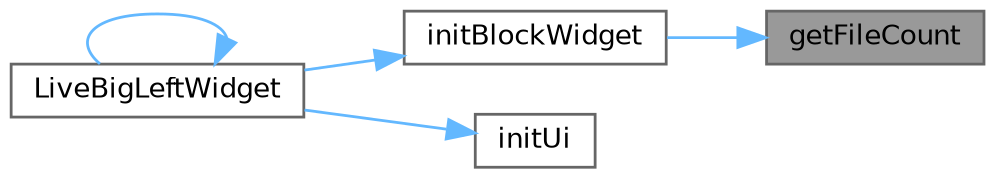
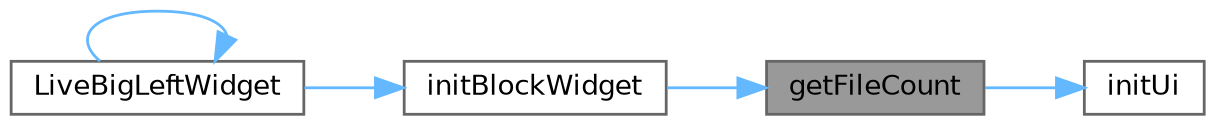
(375, 120) -> (1021, 88)
